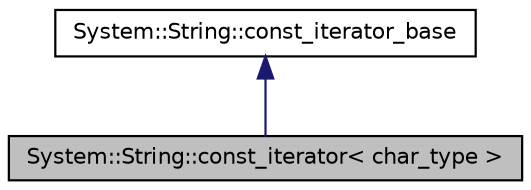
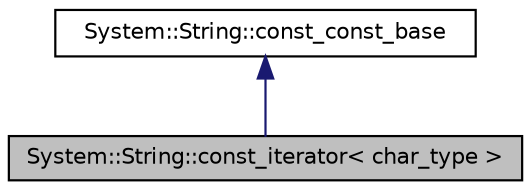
(266, 33) -> (266, 33)
